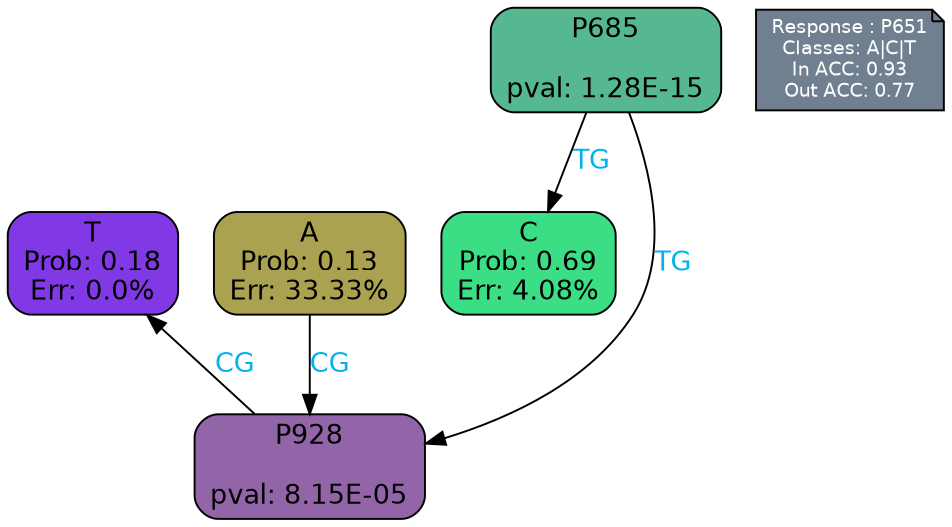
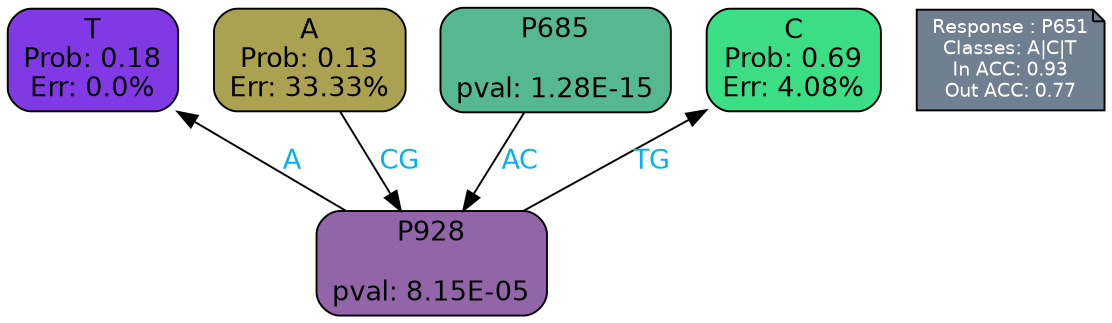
(571, 153) -> (606, 165)
(673, 263) -> (520, 162)
(235, 365) -> (292, 162)
